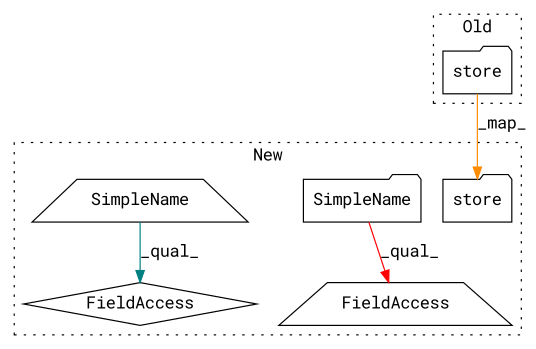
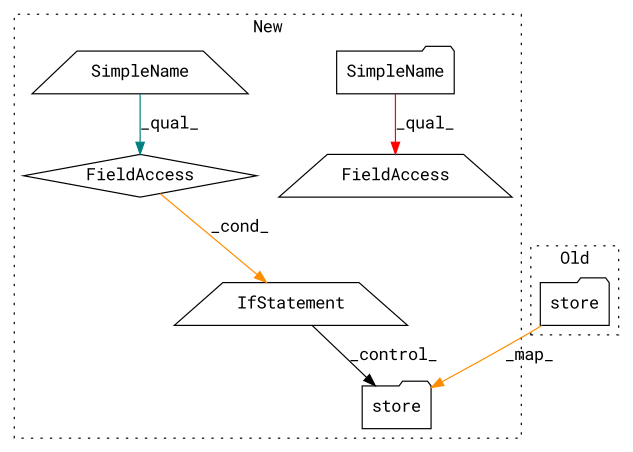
none -> (291, 304)
